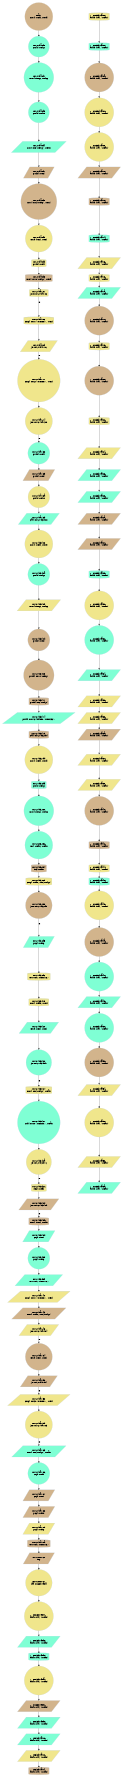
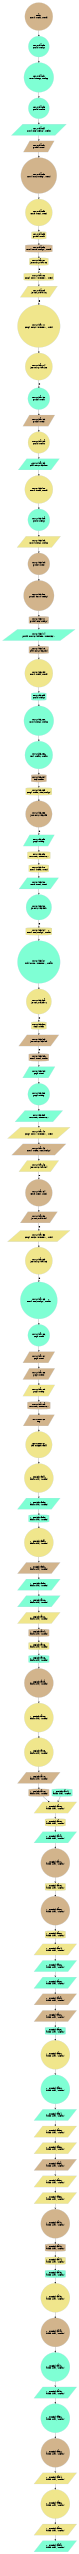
(99, 220) -> (46, 1799)
(39, 1451) -> (39, 1300)
none -> (39, 1638)
